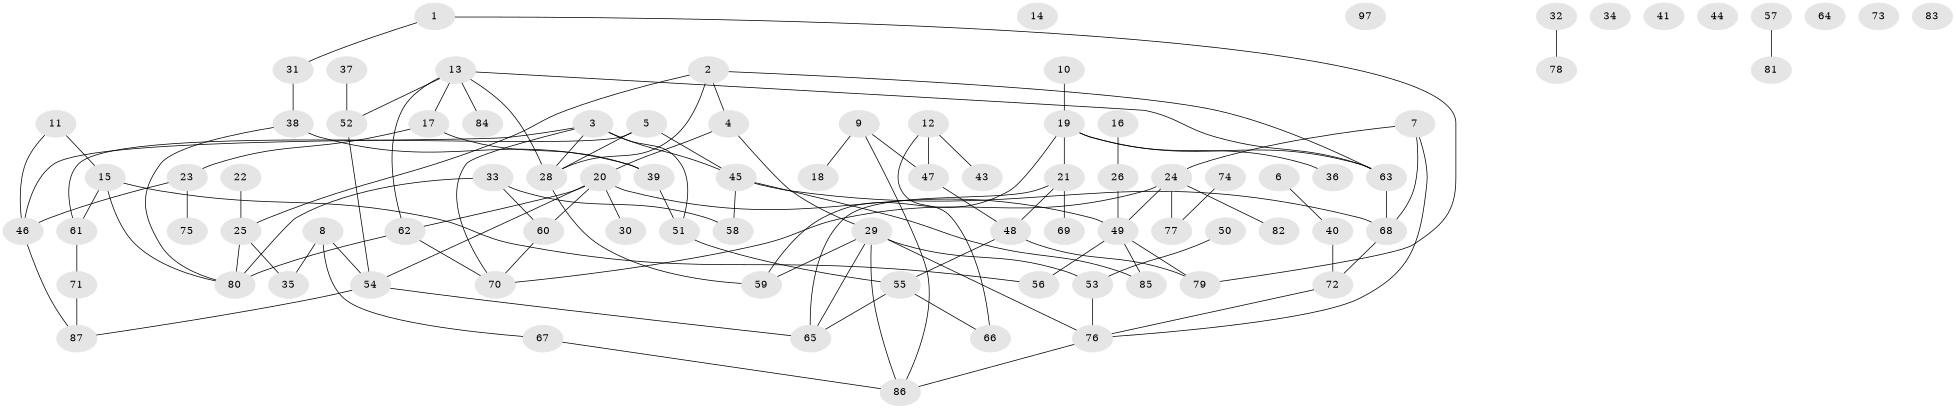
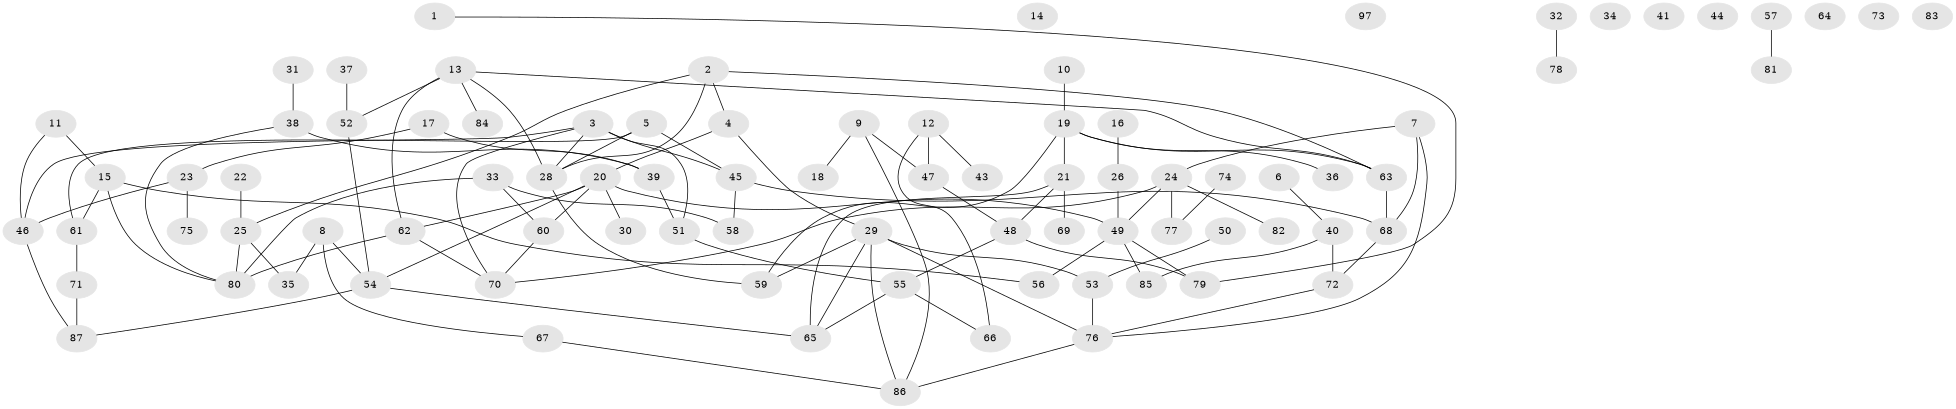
(362, 41) -> none
(442, 97) -> none
(942, 232) -> (1240, 258)
